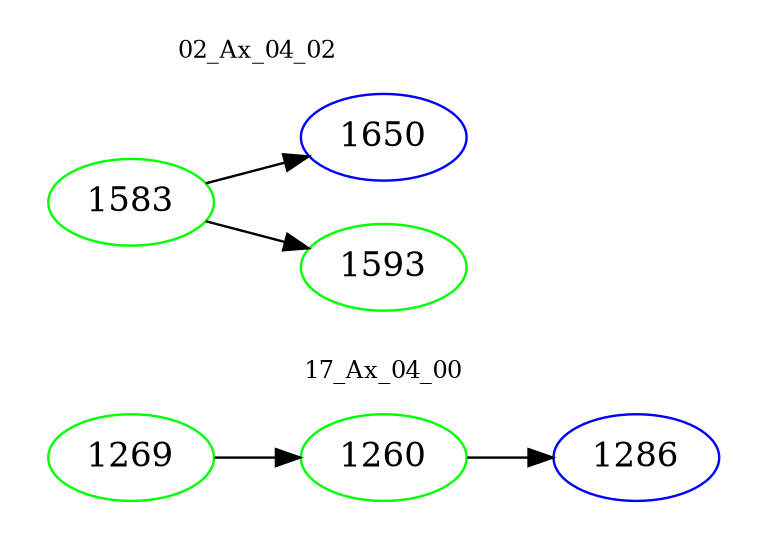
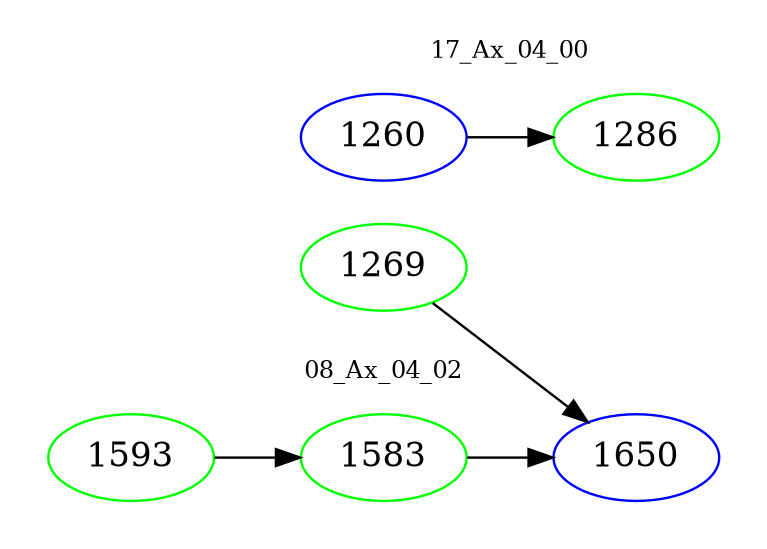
(257, 52) -> (384, 372)
(245, 232) -> (245, 458)
(245, 458) -> (514, 365)
(384, 458) -> (384, 137)
(636, 458) -> (636, 137)
